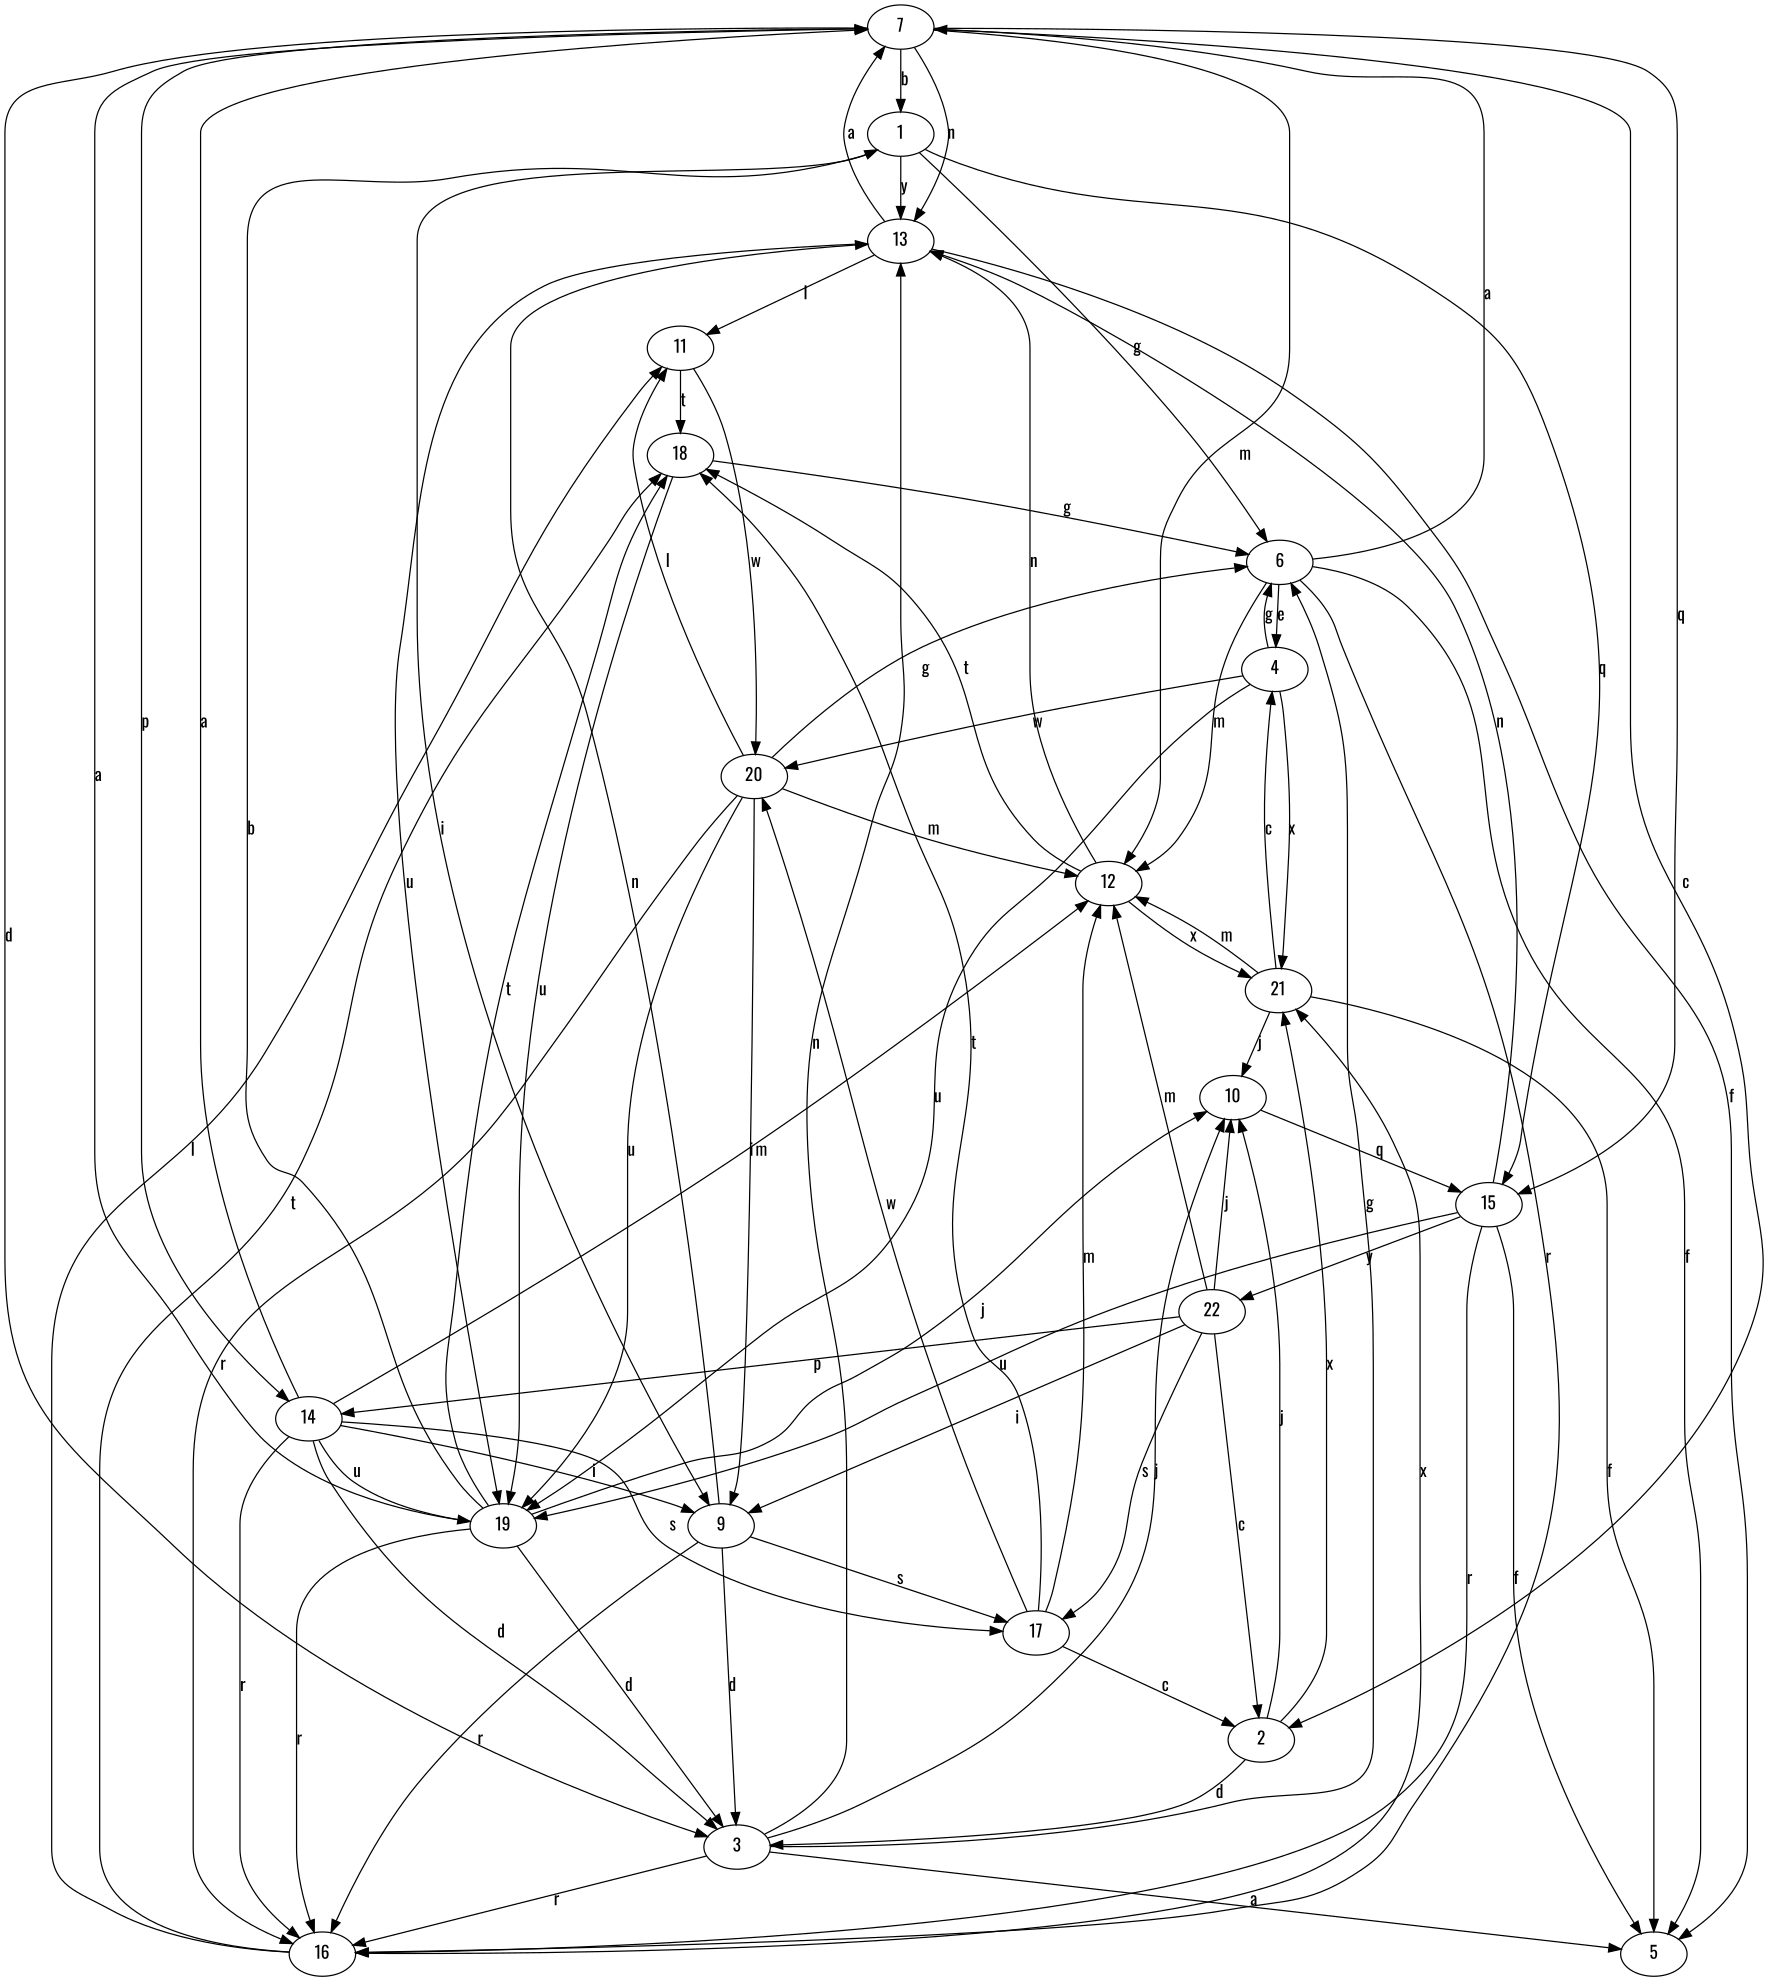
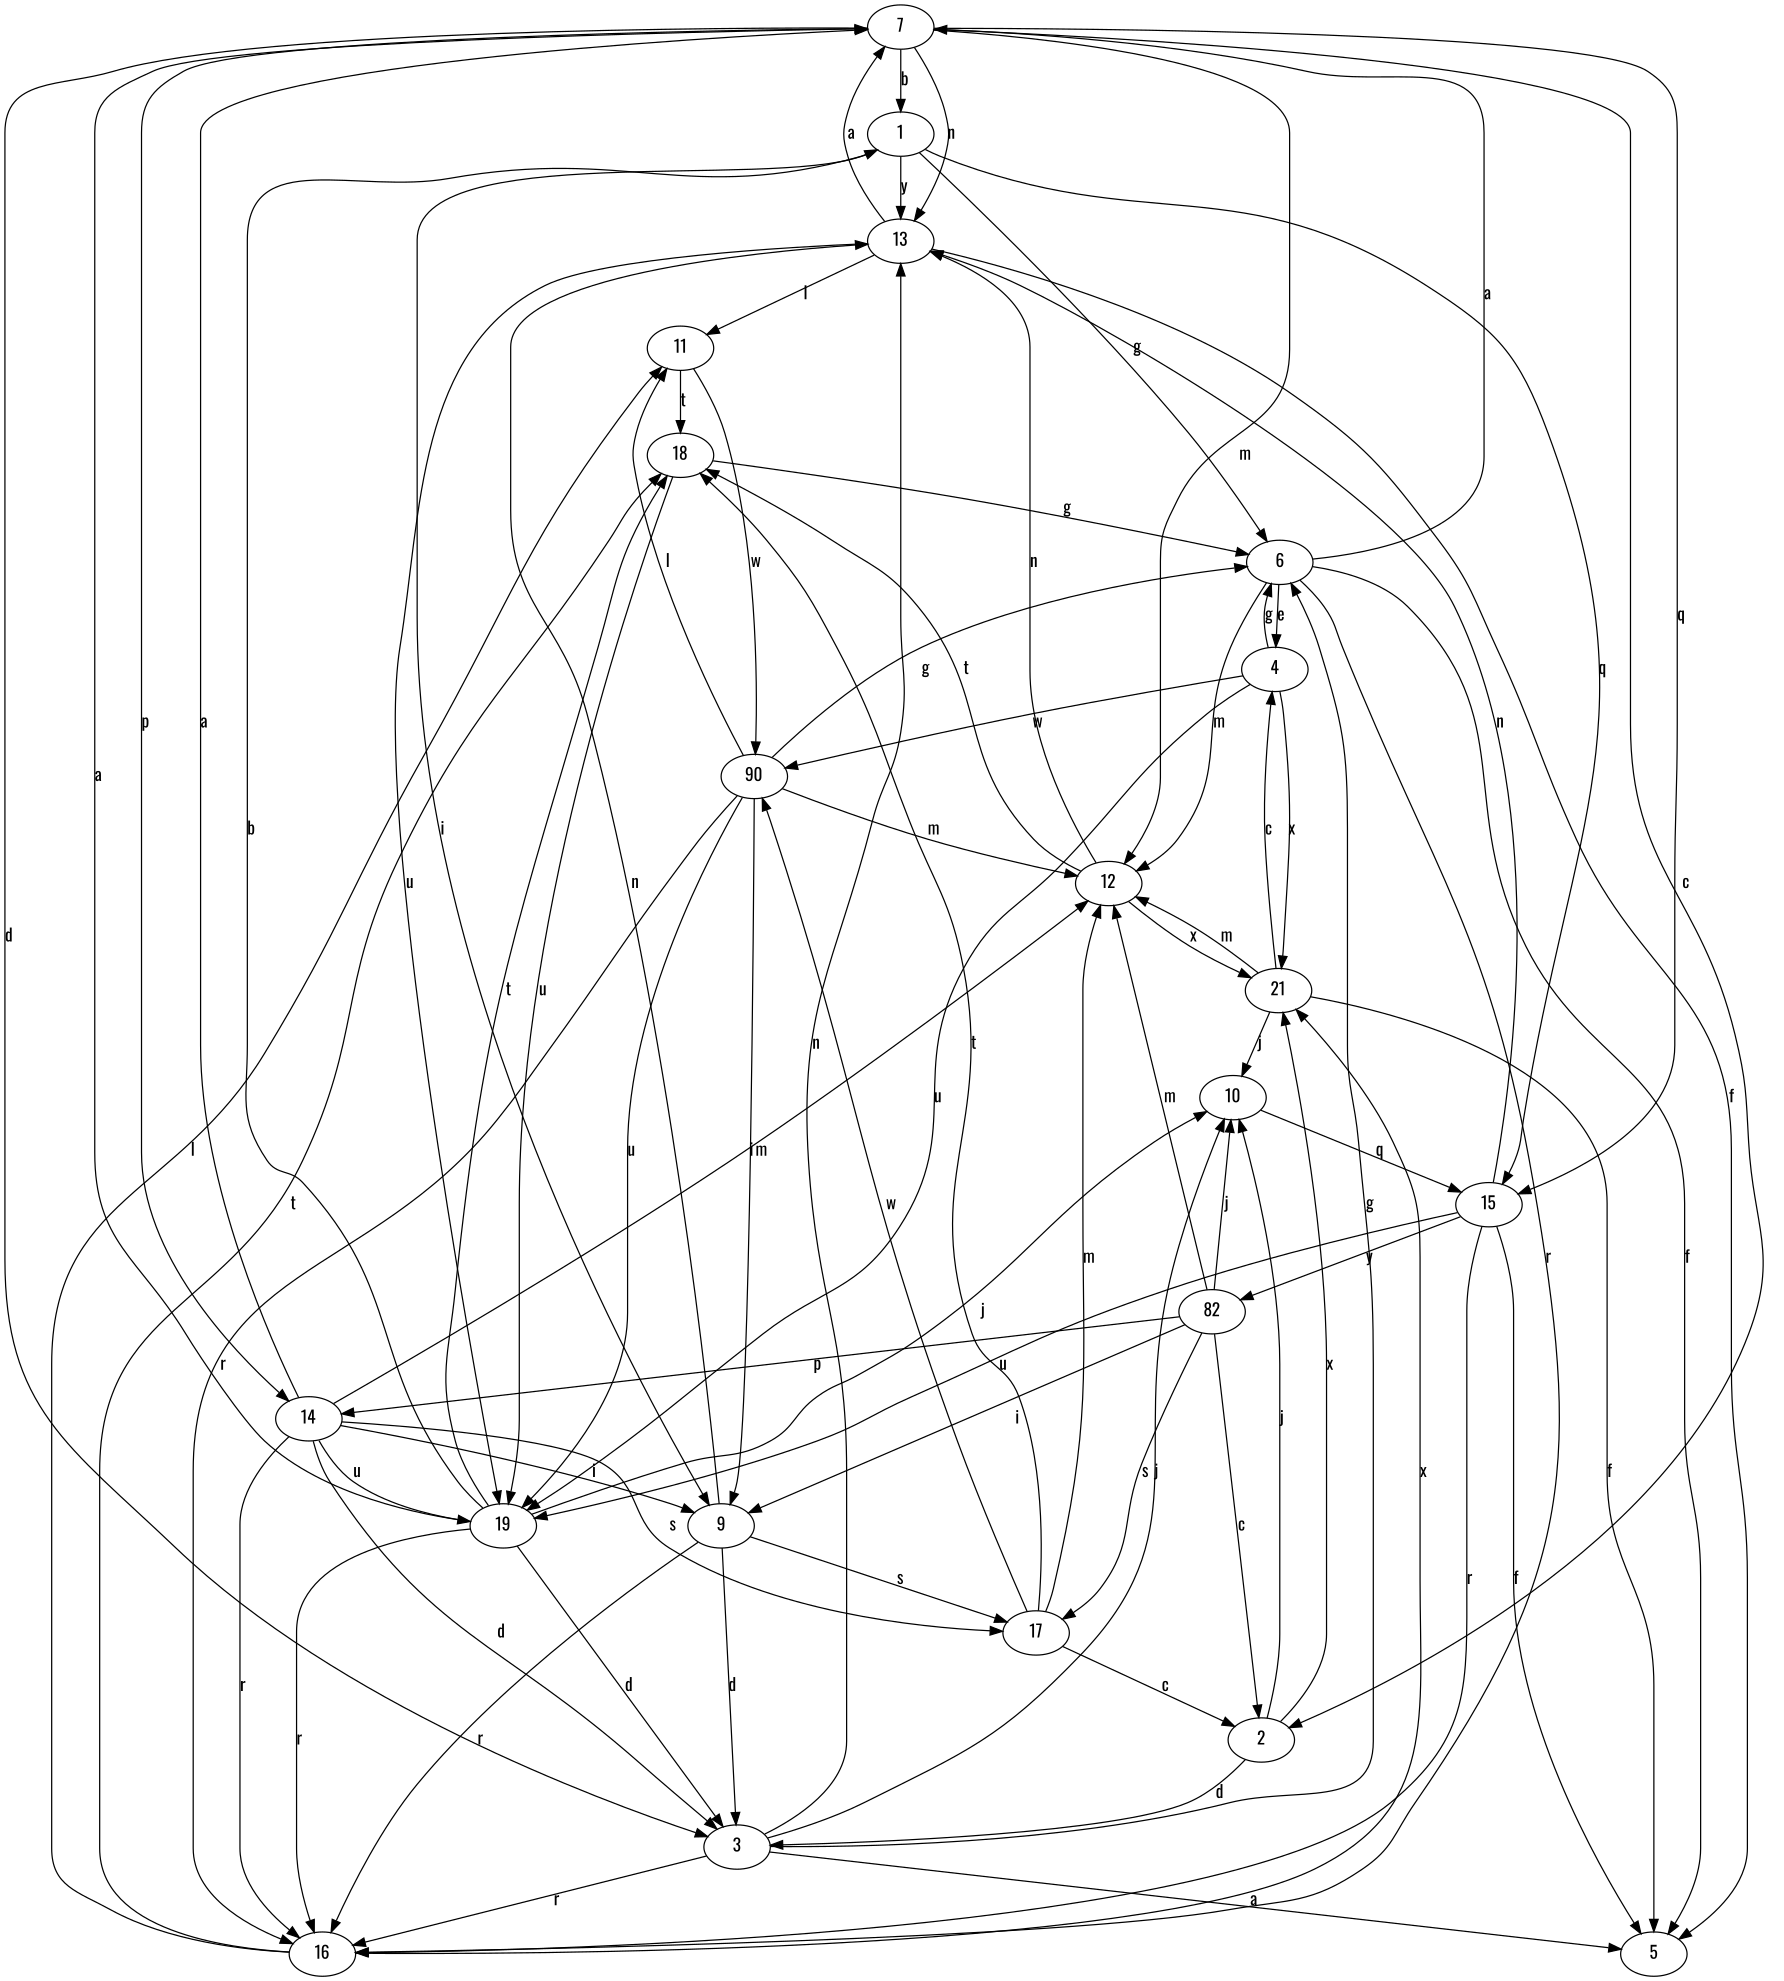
(754, 776) -> (754, 776)
(1212, 1312) -> (1212, 1312)
